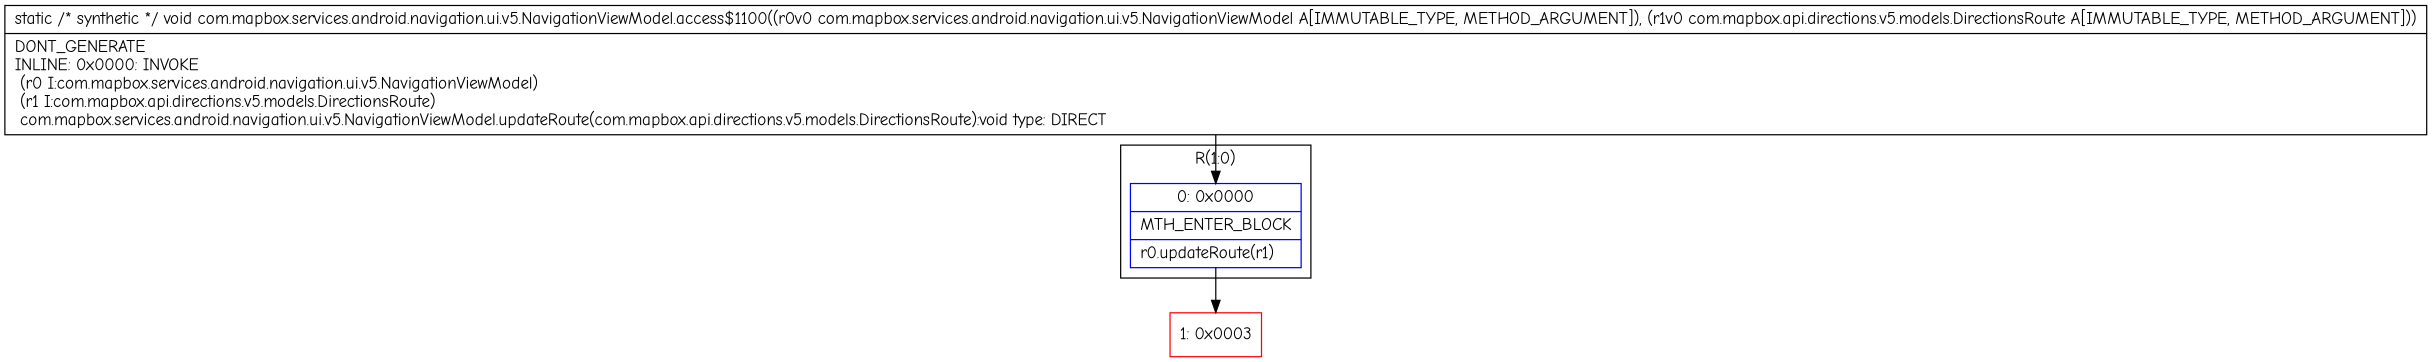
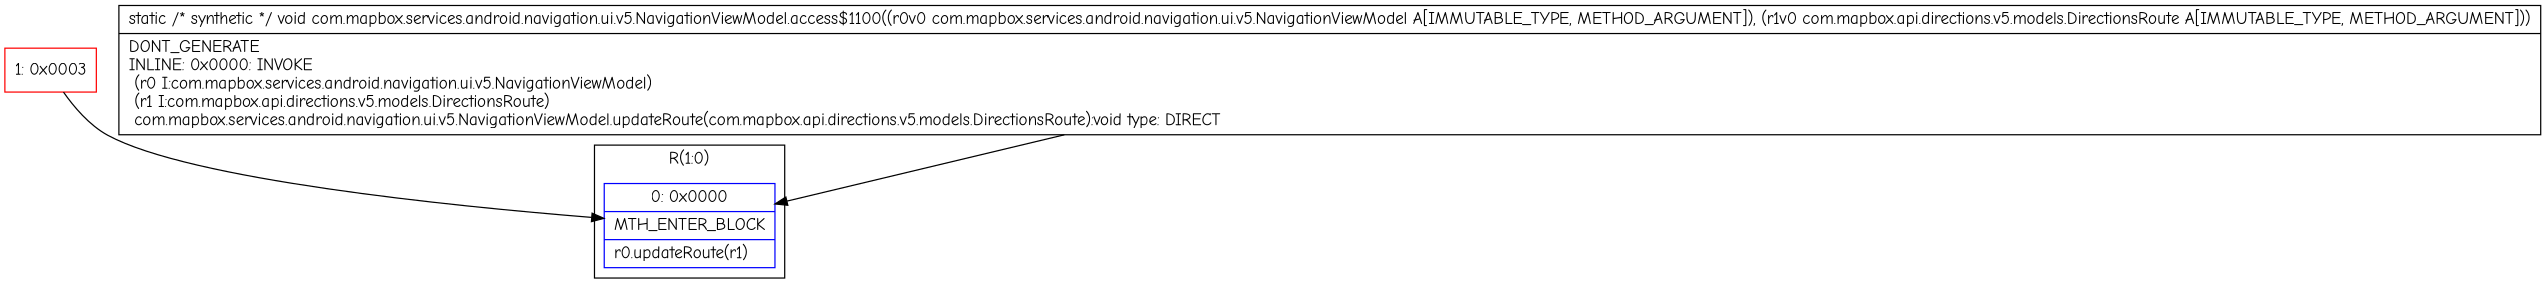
(1216, 286) -> (316, 187)
